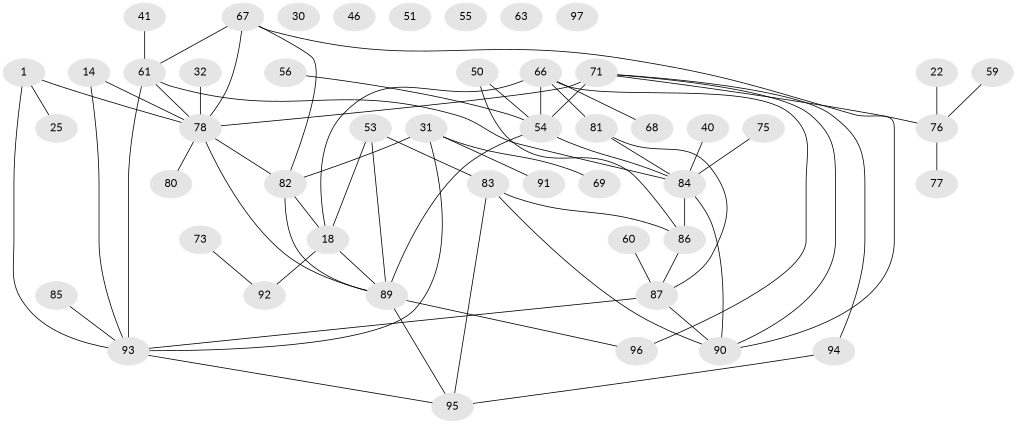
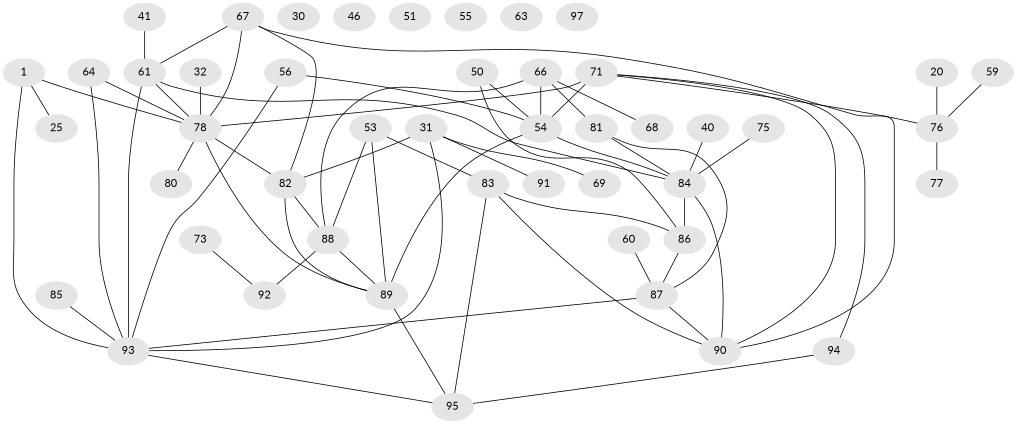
(89, 73) -> (89, 73)
(937, 73) -> (937, 73)
none -> (192, 205)
(328, 240) -> (328, 240)
(637, 351) -> none
